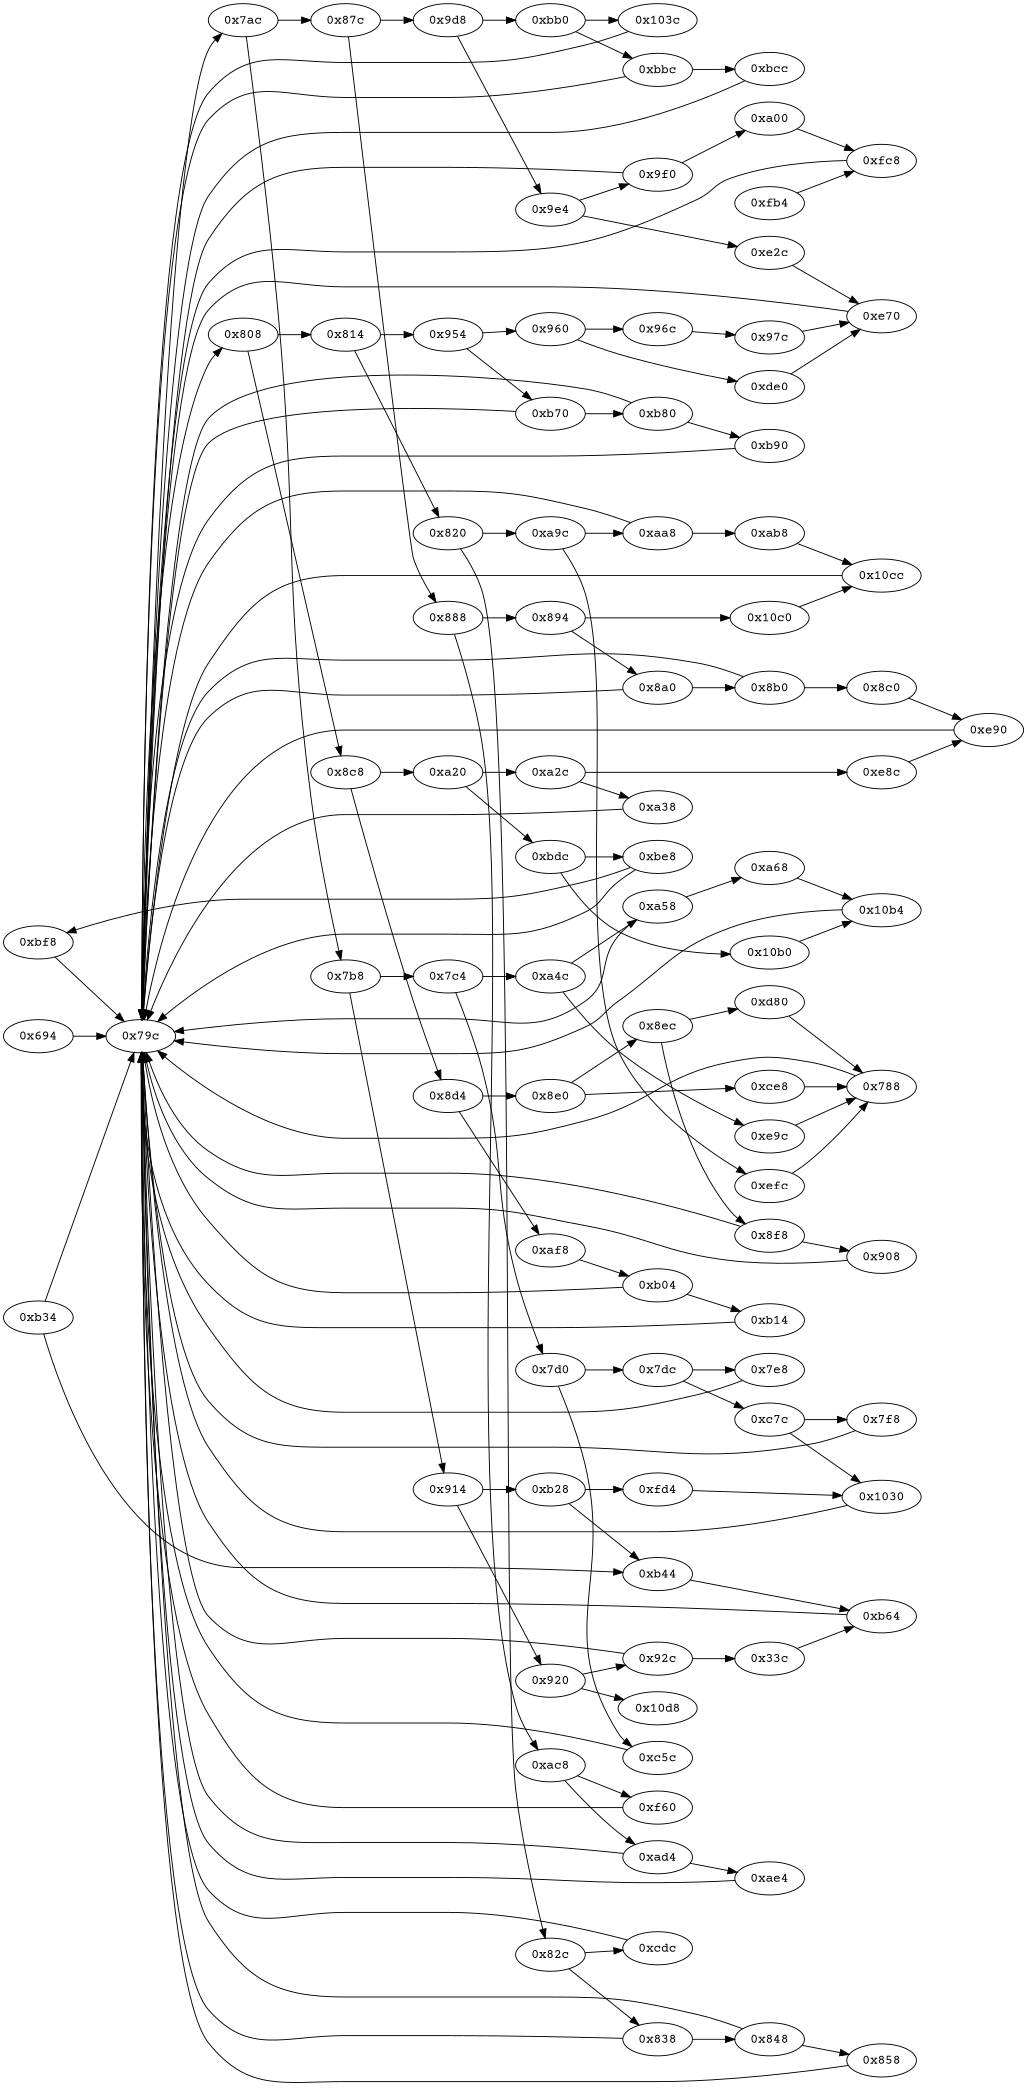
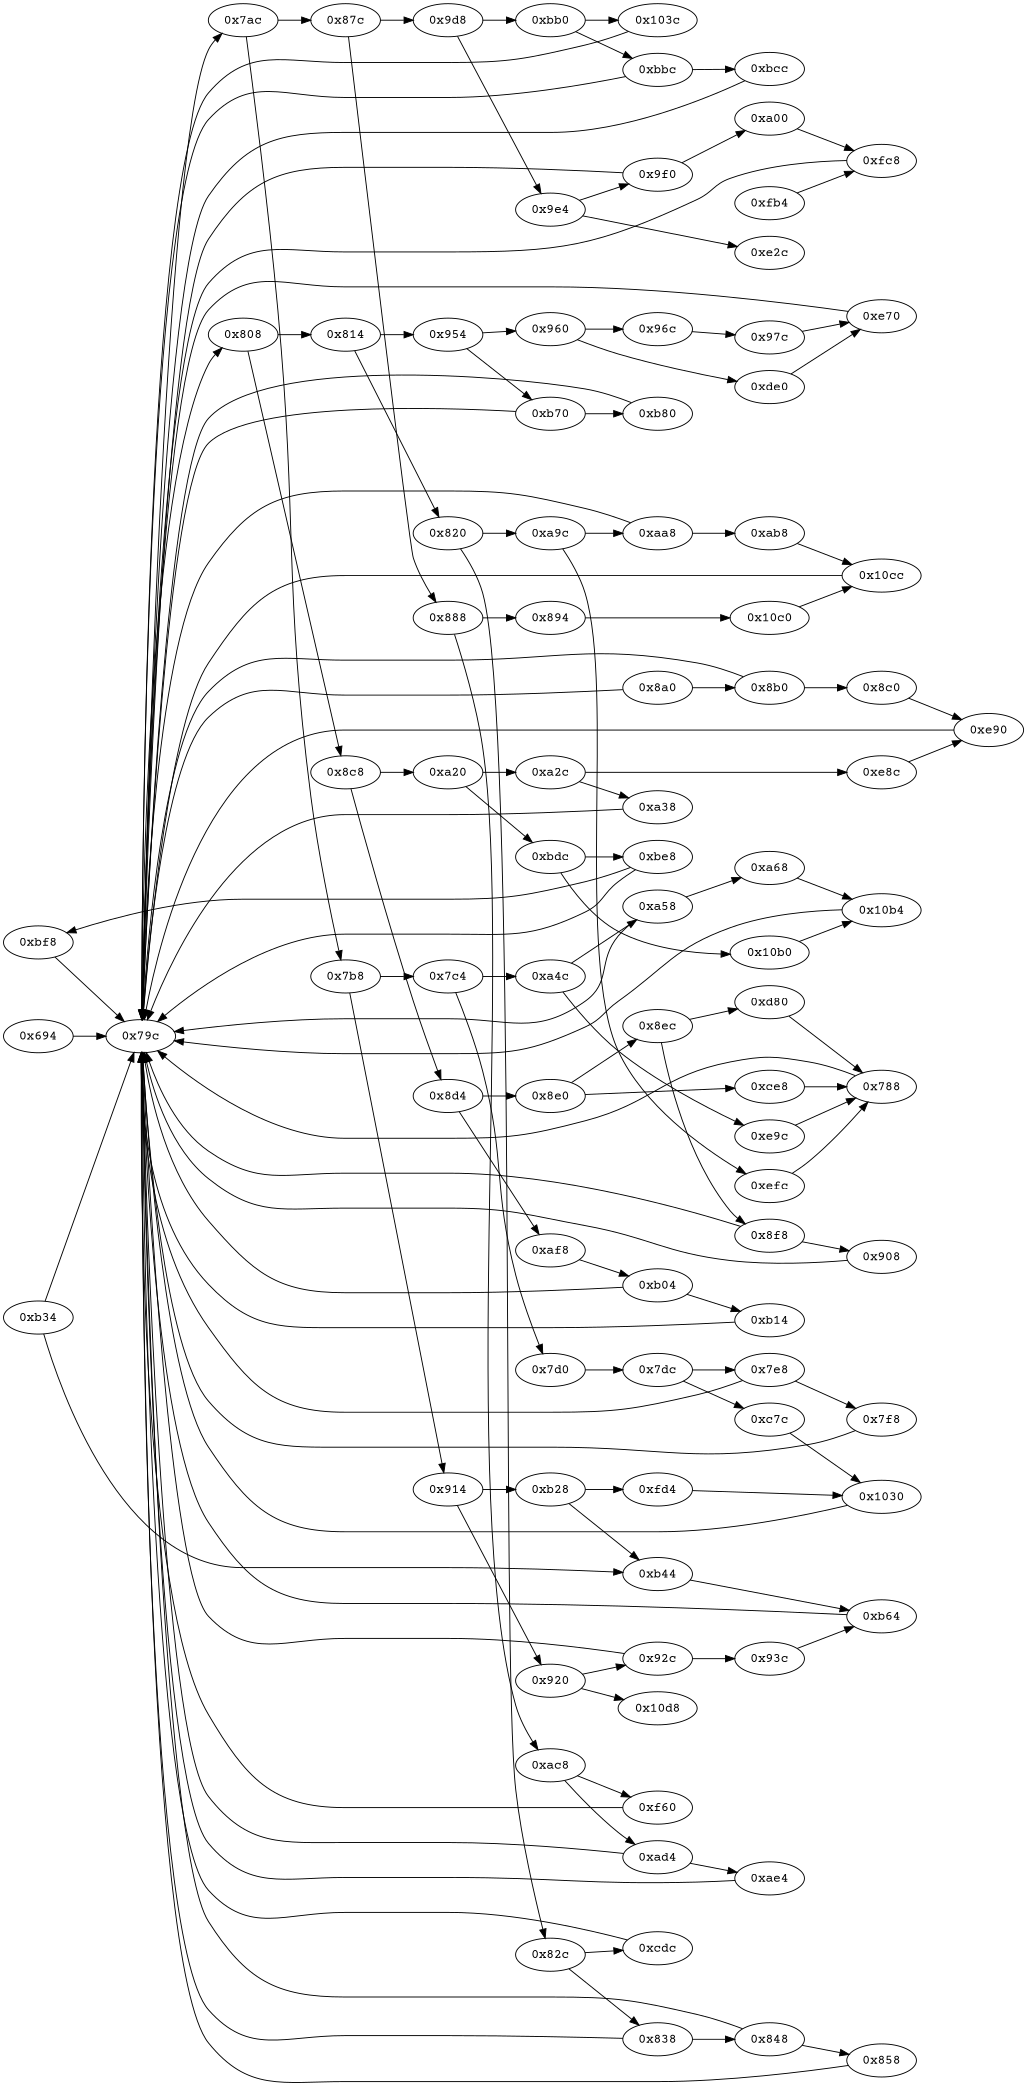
(821, 282) -> none
(770, 446) -> none
(587, 642) -> none
(821, 1420) -> (821, 1393)
(770, 1659) -> (770, 1659)
(658, 1758) -> none
